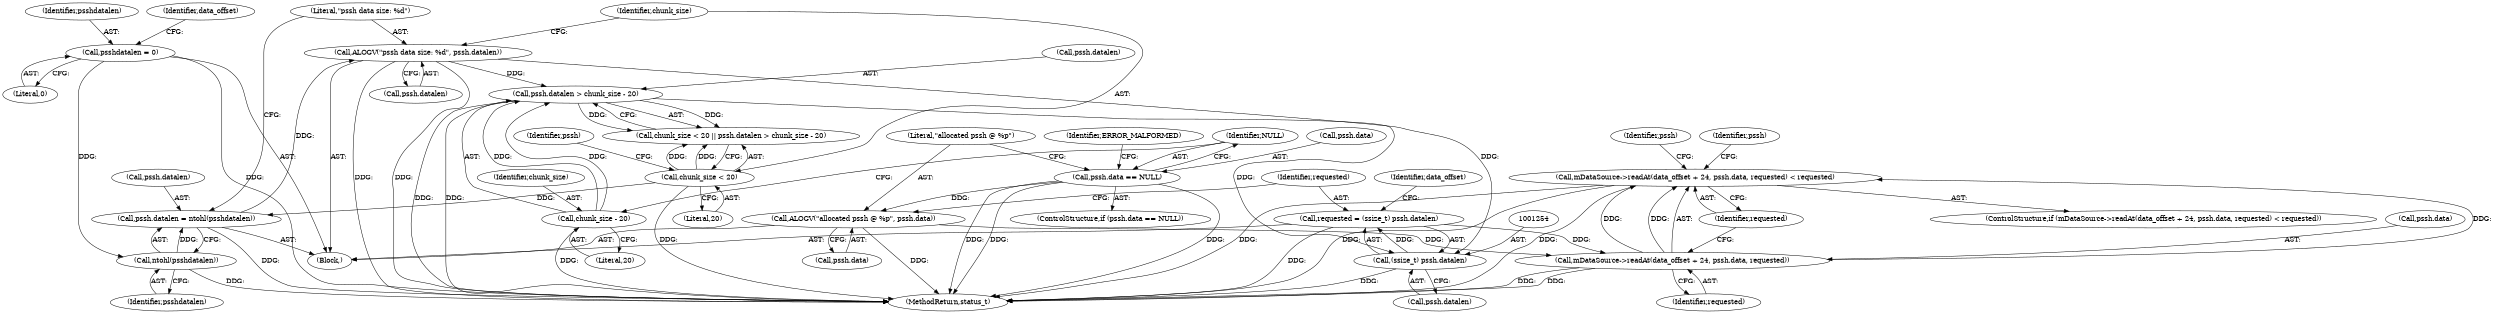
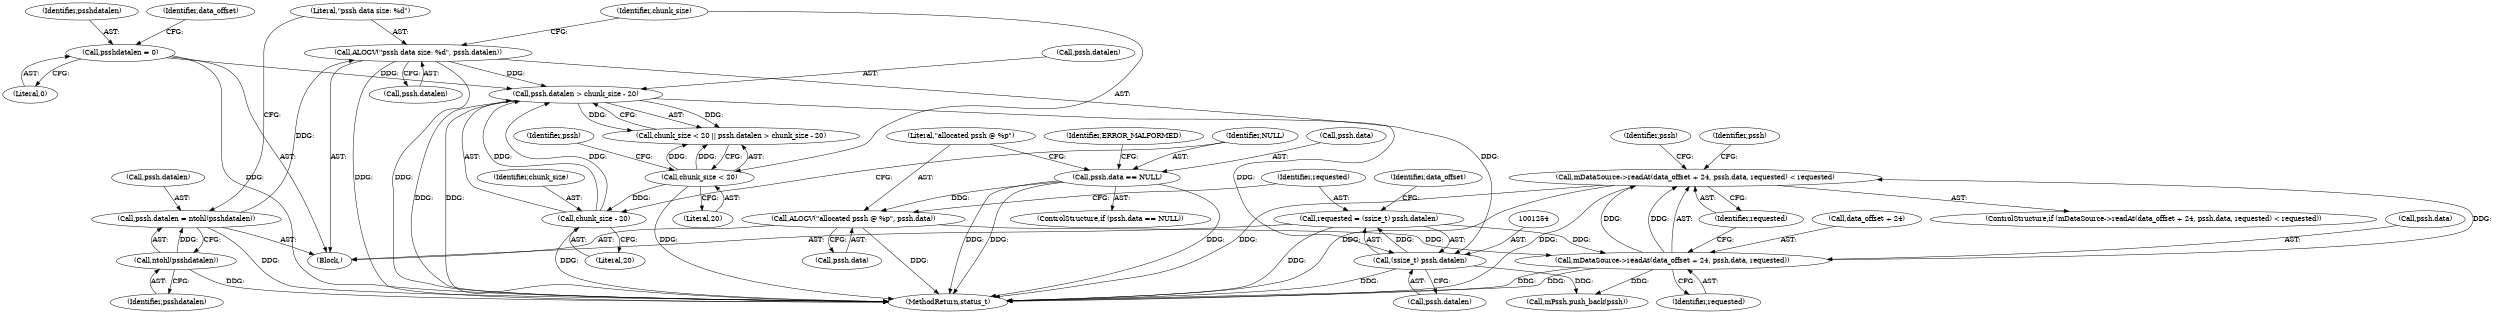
(1193, 160) -> none
(78, 164) -> (328, 73)
(464, 202) -> (637, 193)
none -> (1867, 219)
none -> (1577, 302)
